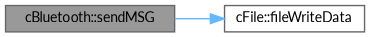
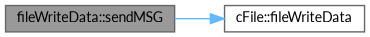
(90, 19) -> (90, 19)
